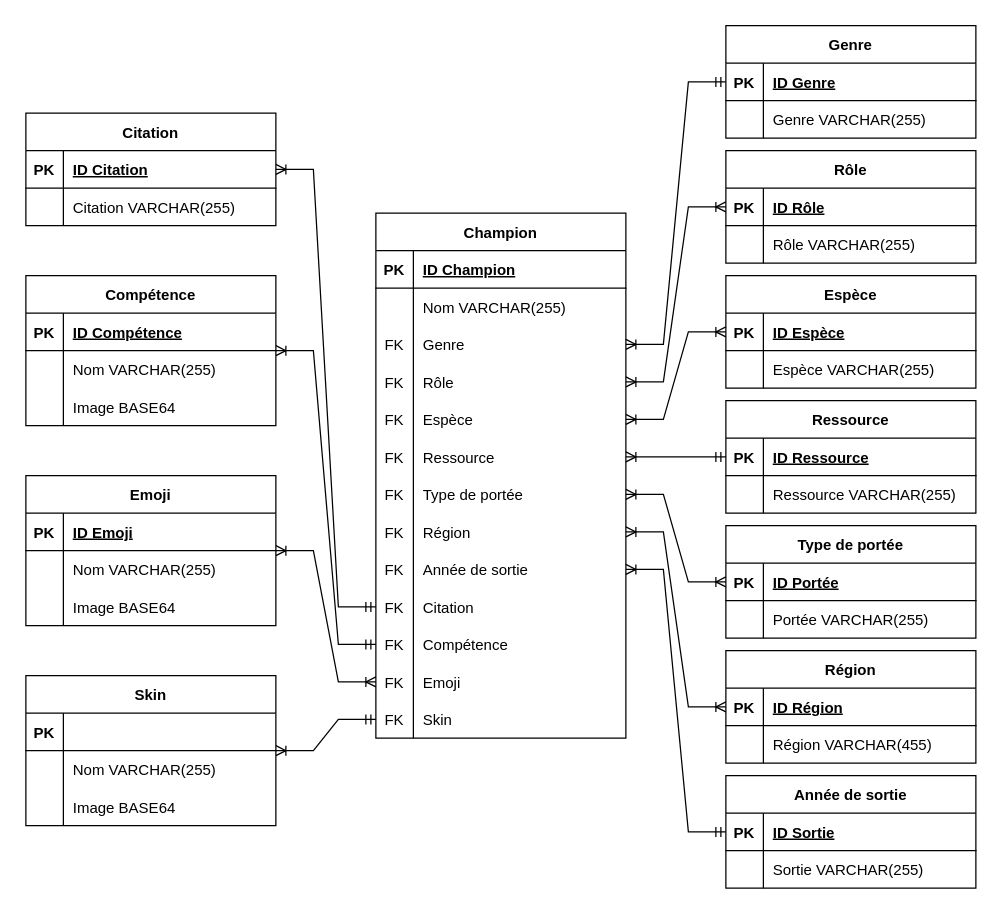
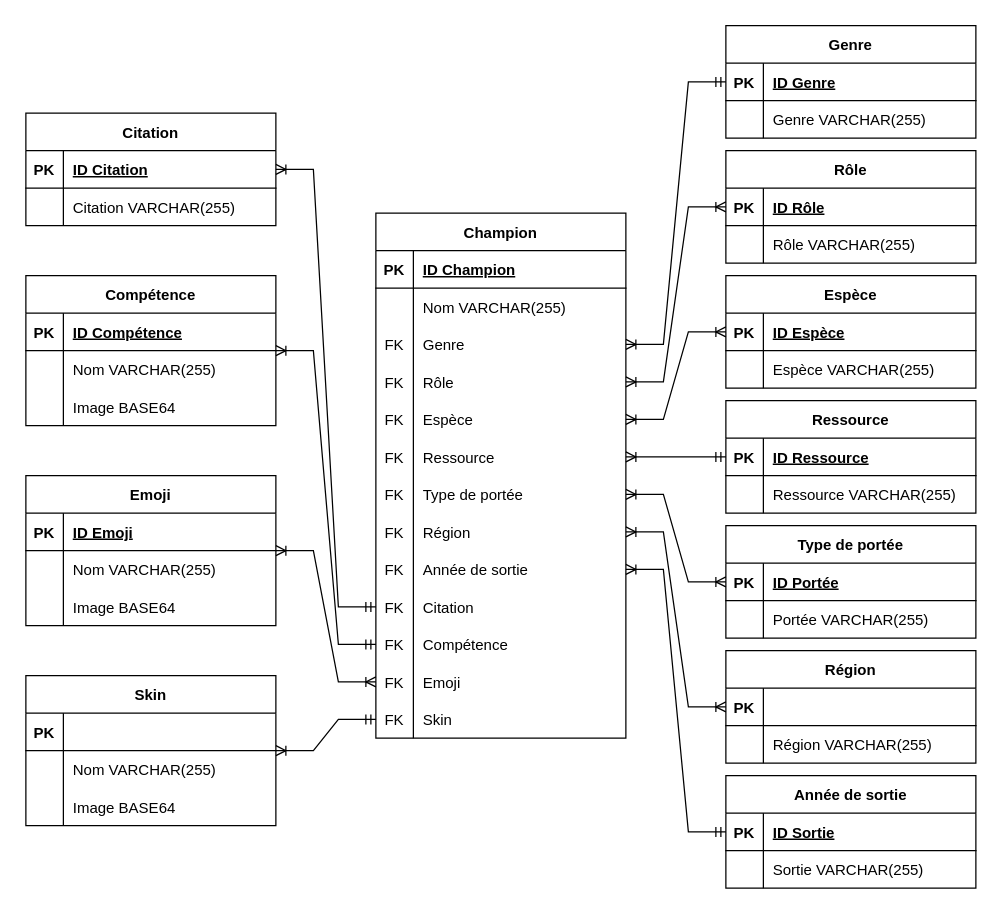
(869, 707) -> none
(848, 745) -> (848, 745)
